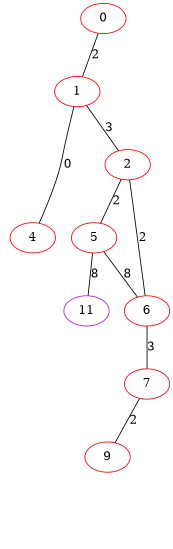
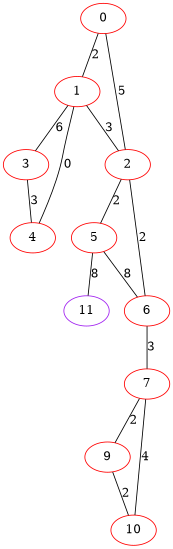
none -> (116, 92)
none -> (26, 165)
none -> (134, 530)
